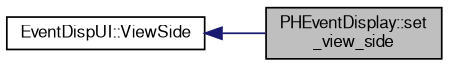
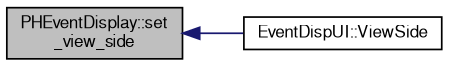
(244, 33) -> (221, 33)
